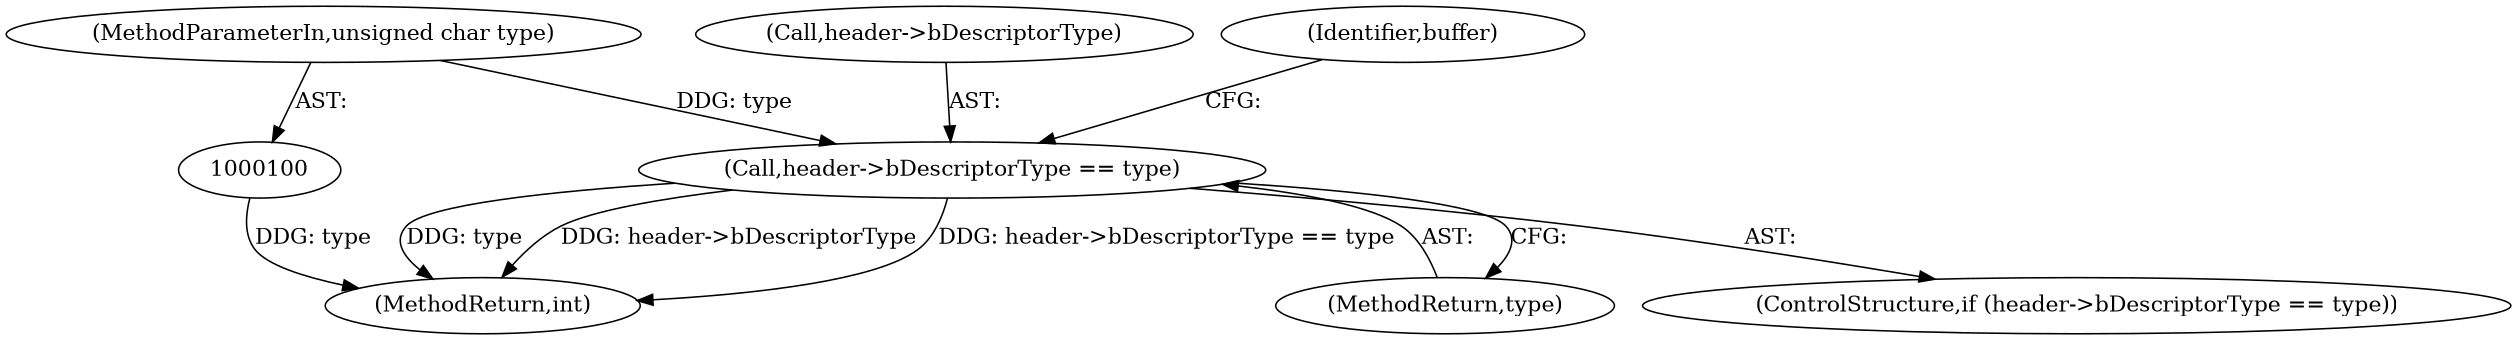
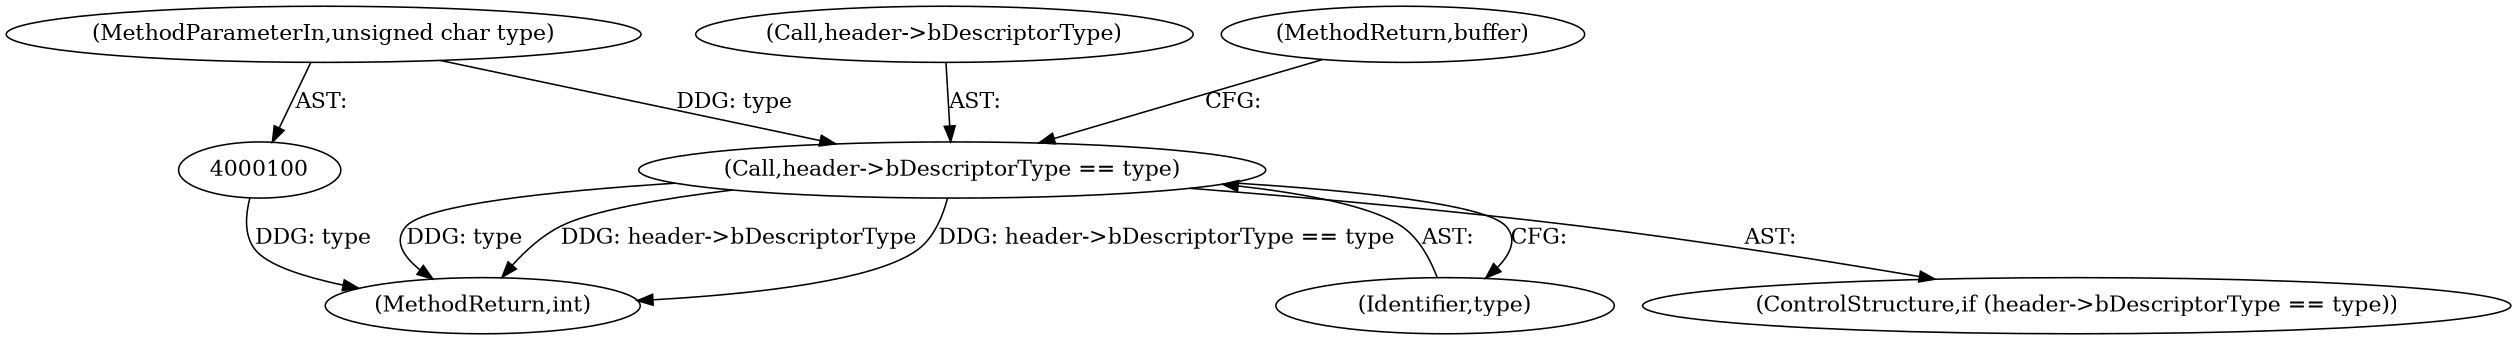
(1403, 34) -> (1403, 34)
(260, 170) -> (260, 170)
(1445, 306) -> (1445, 306)
